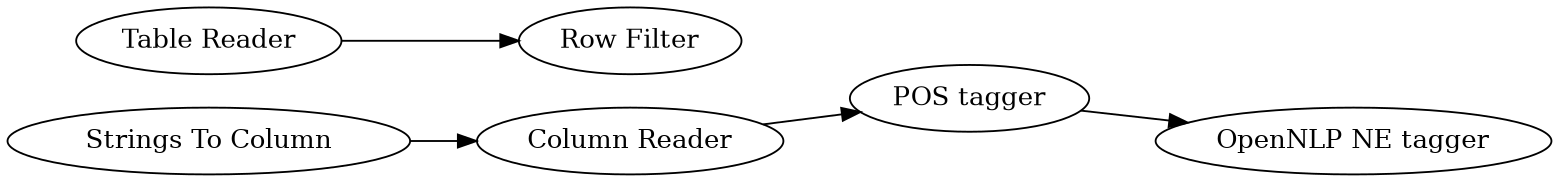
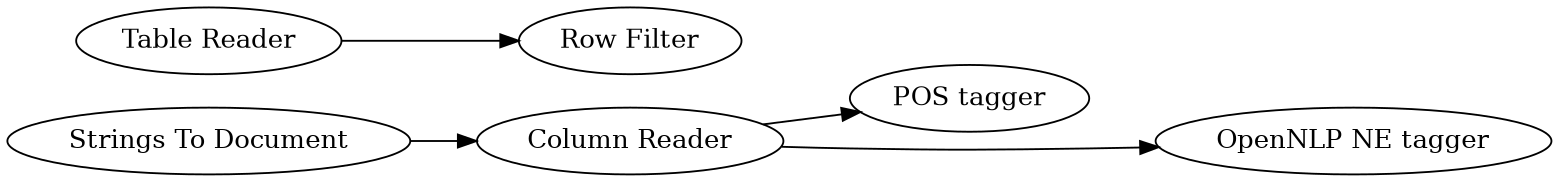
(1125, 116) -> (961, 150)
(209, 141) -> (209, 141)
